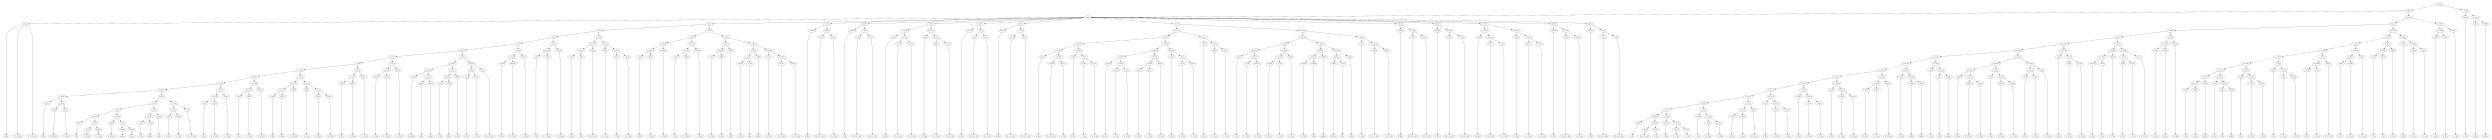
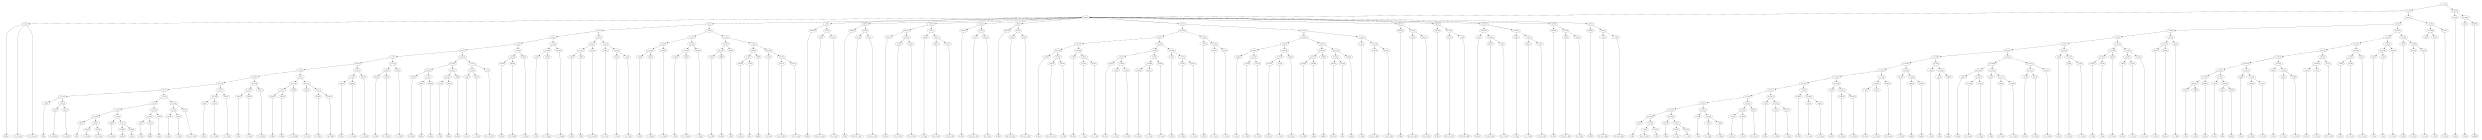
(2435, 136) -> none
